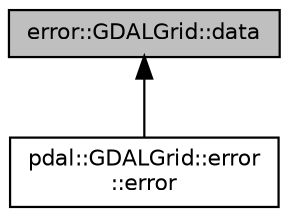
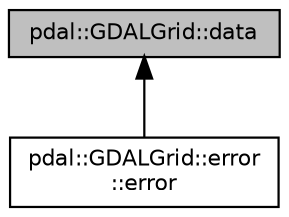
(144, 34) -> (144, 34)
